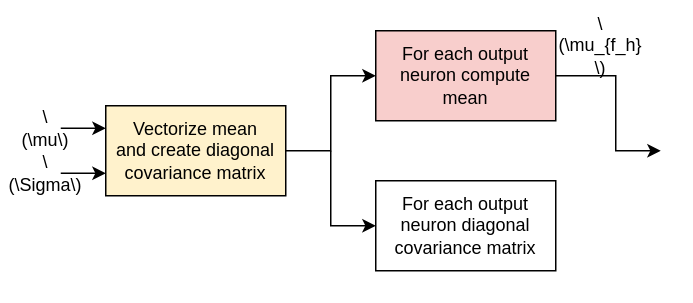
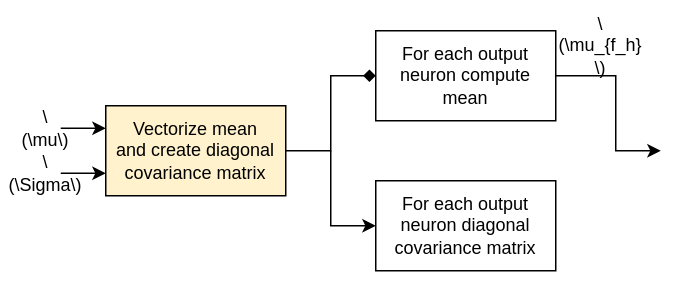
(364, 76) -> (363, 76)
(466, 76) -> (466, 76)
